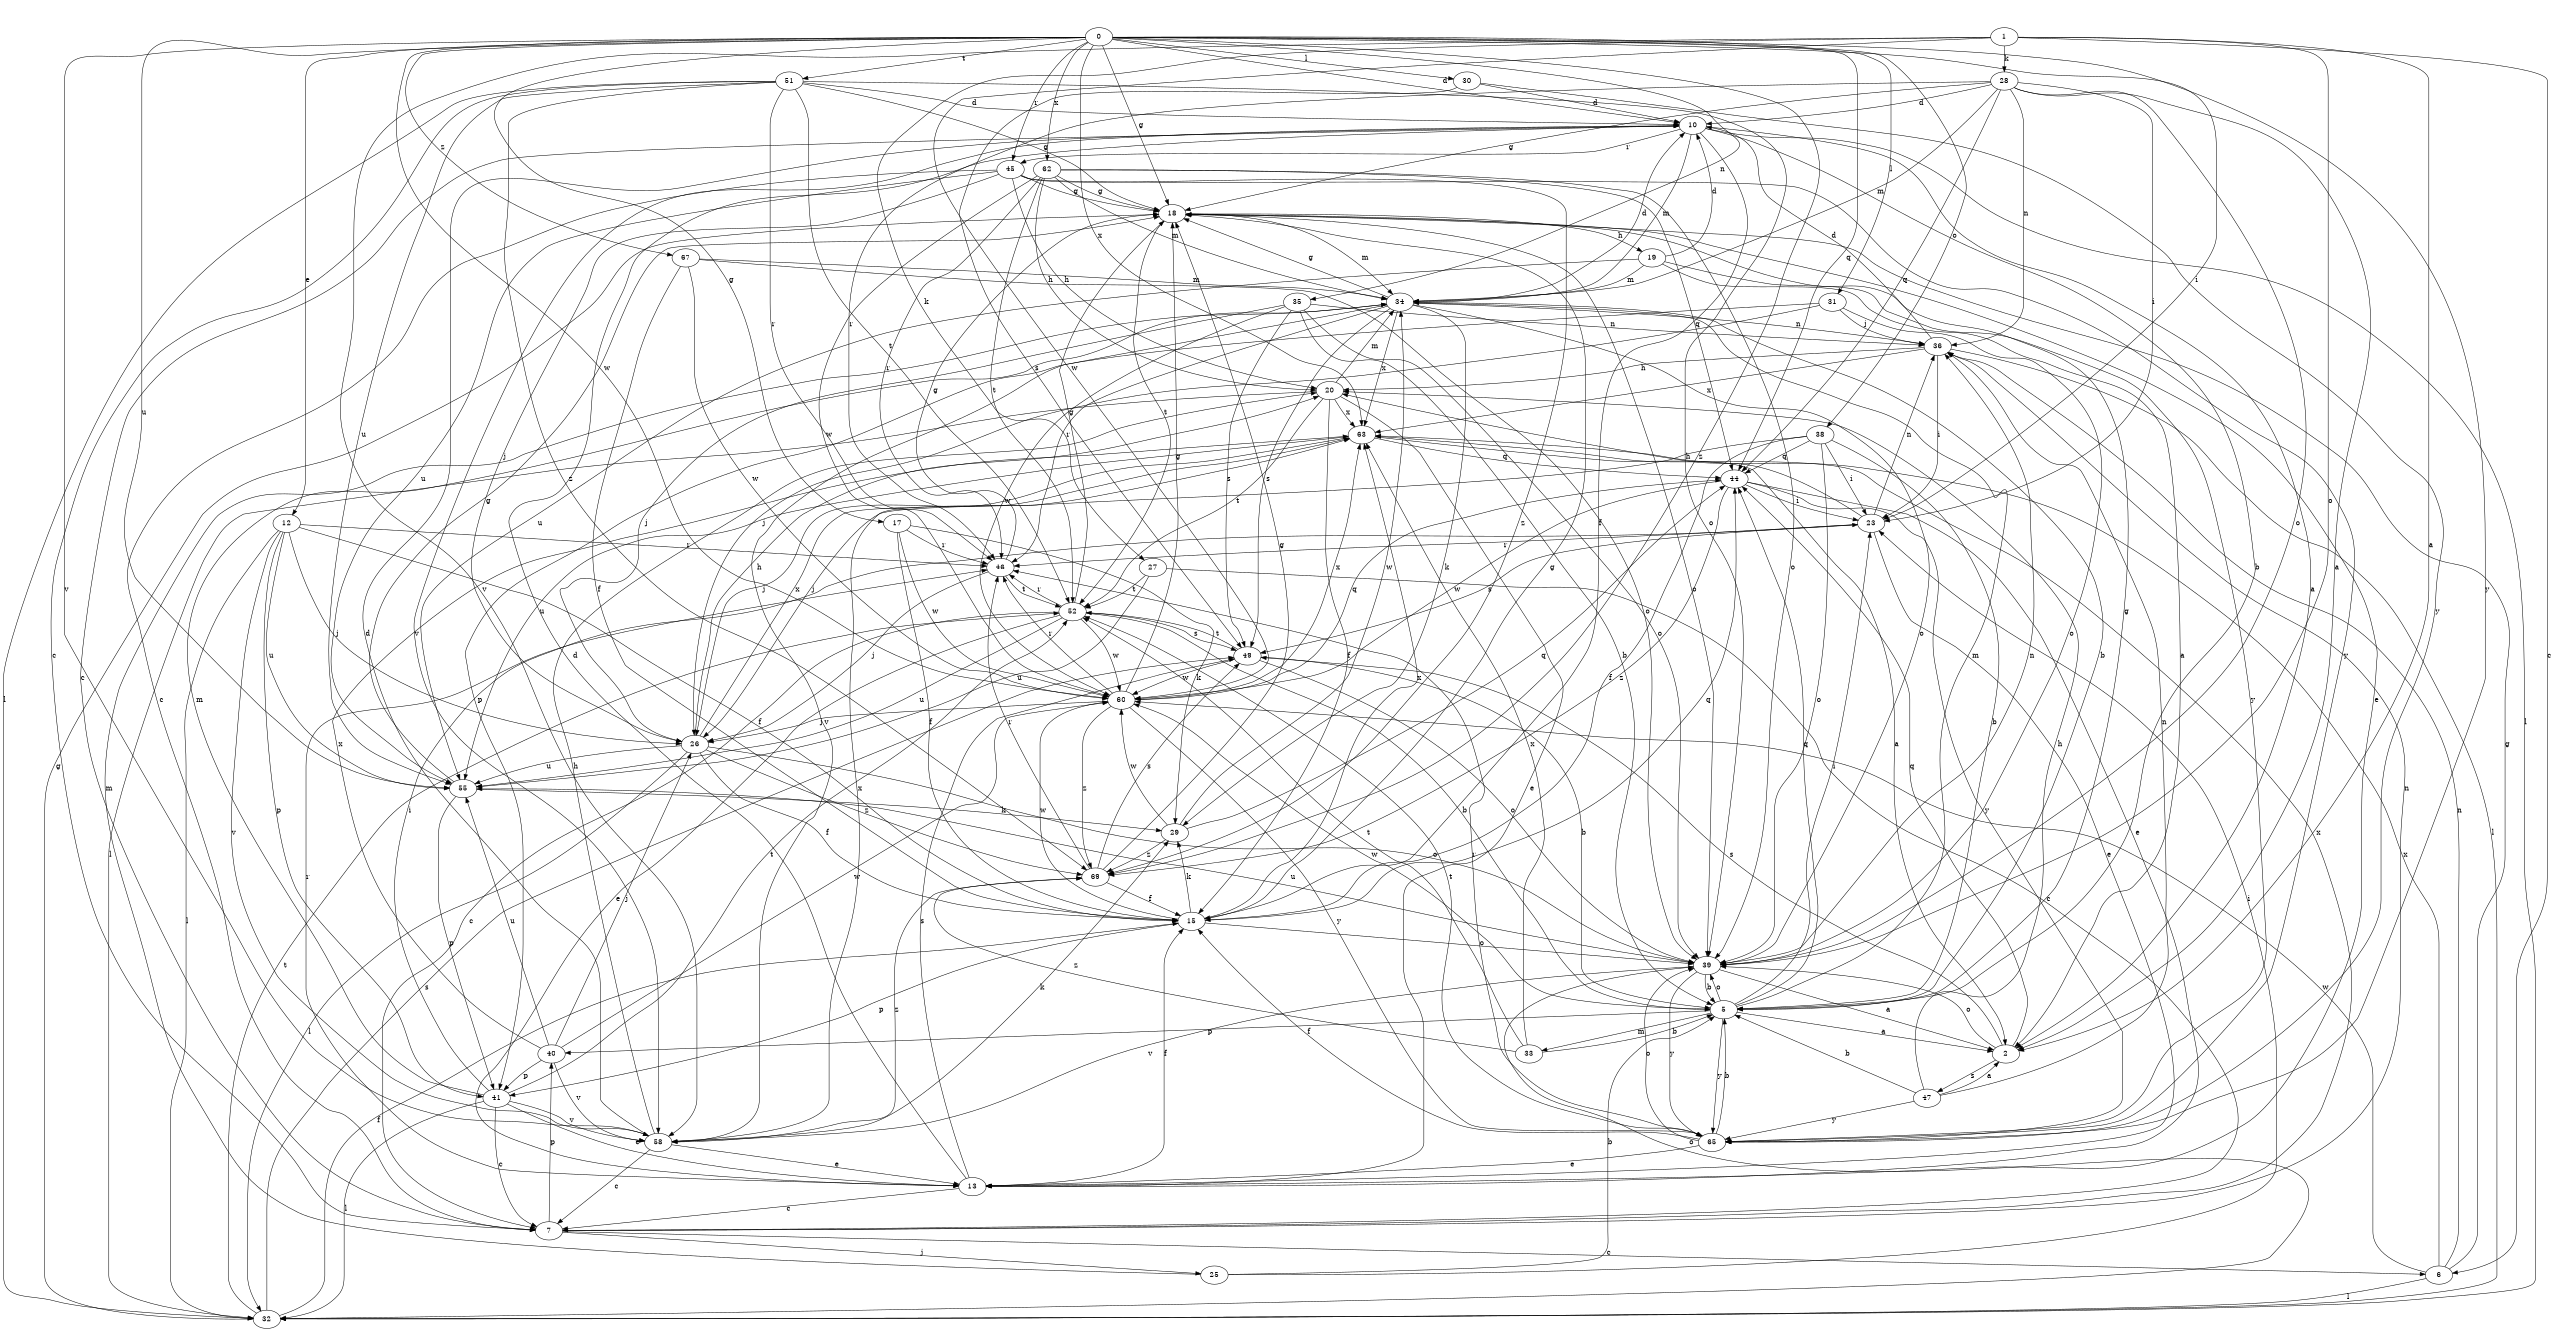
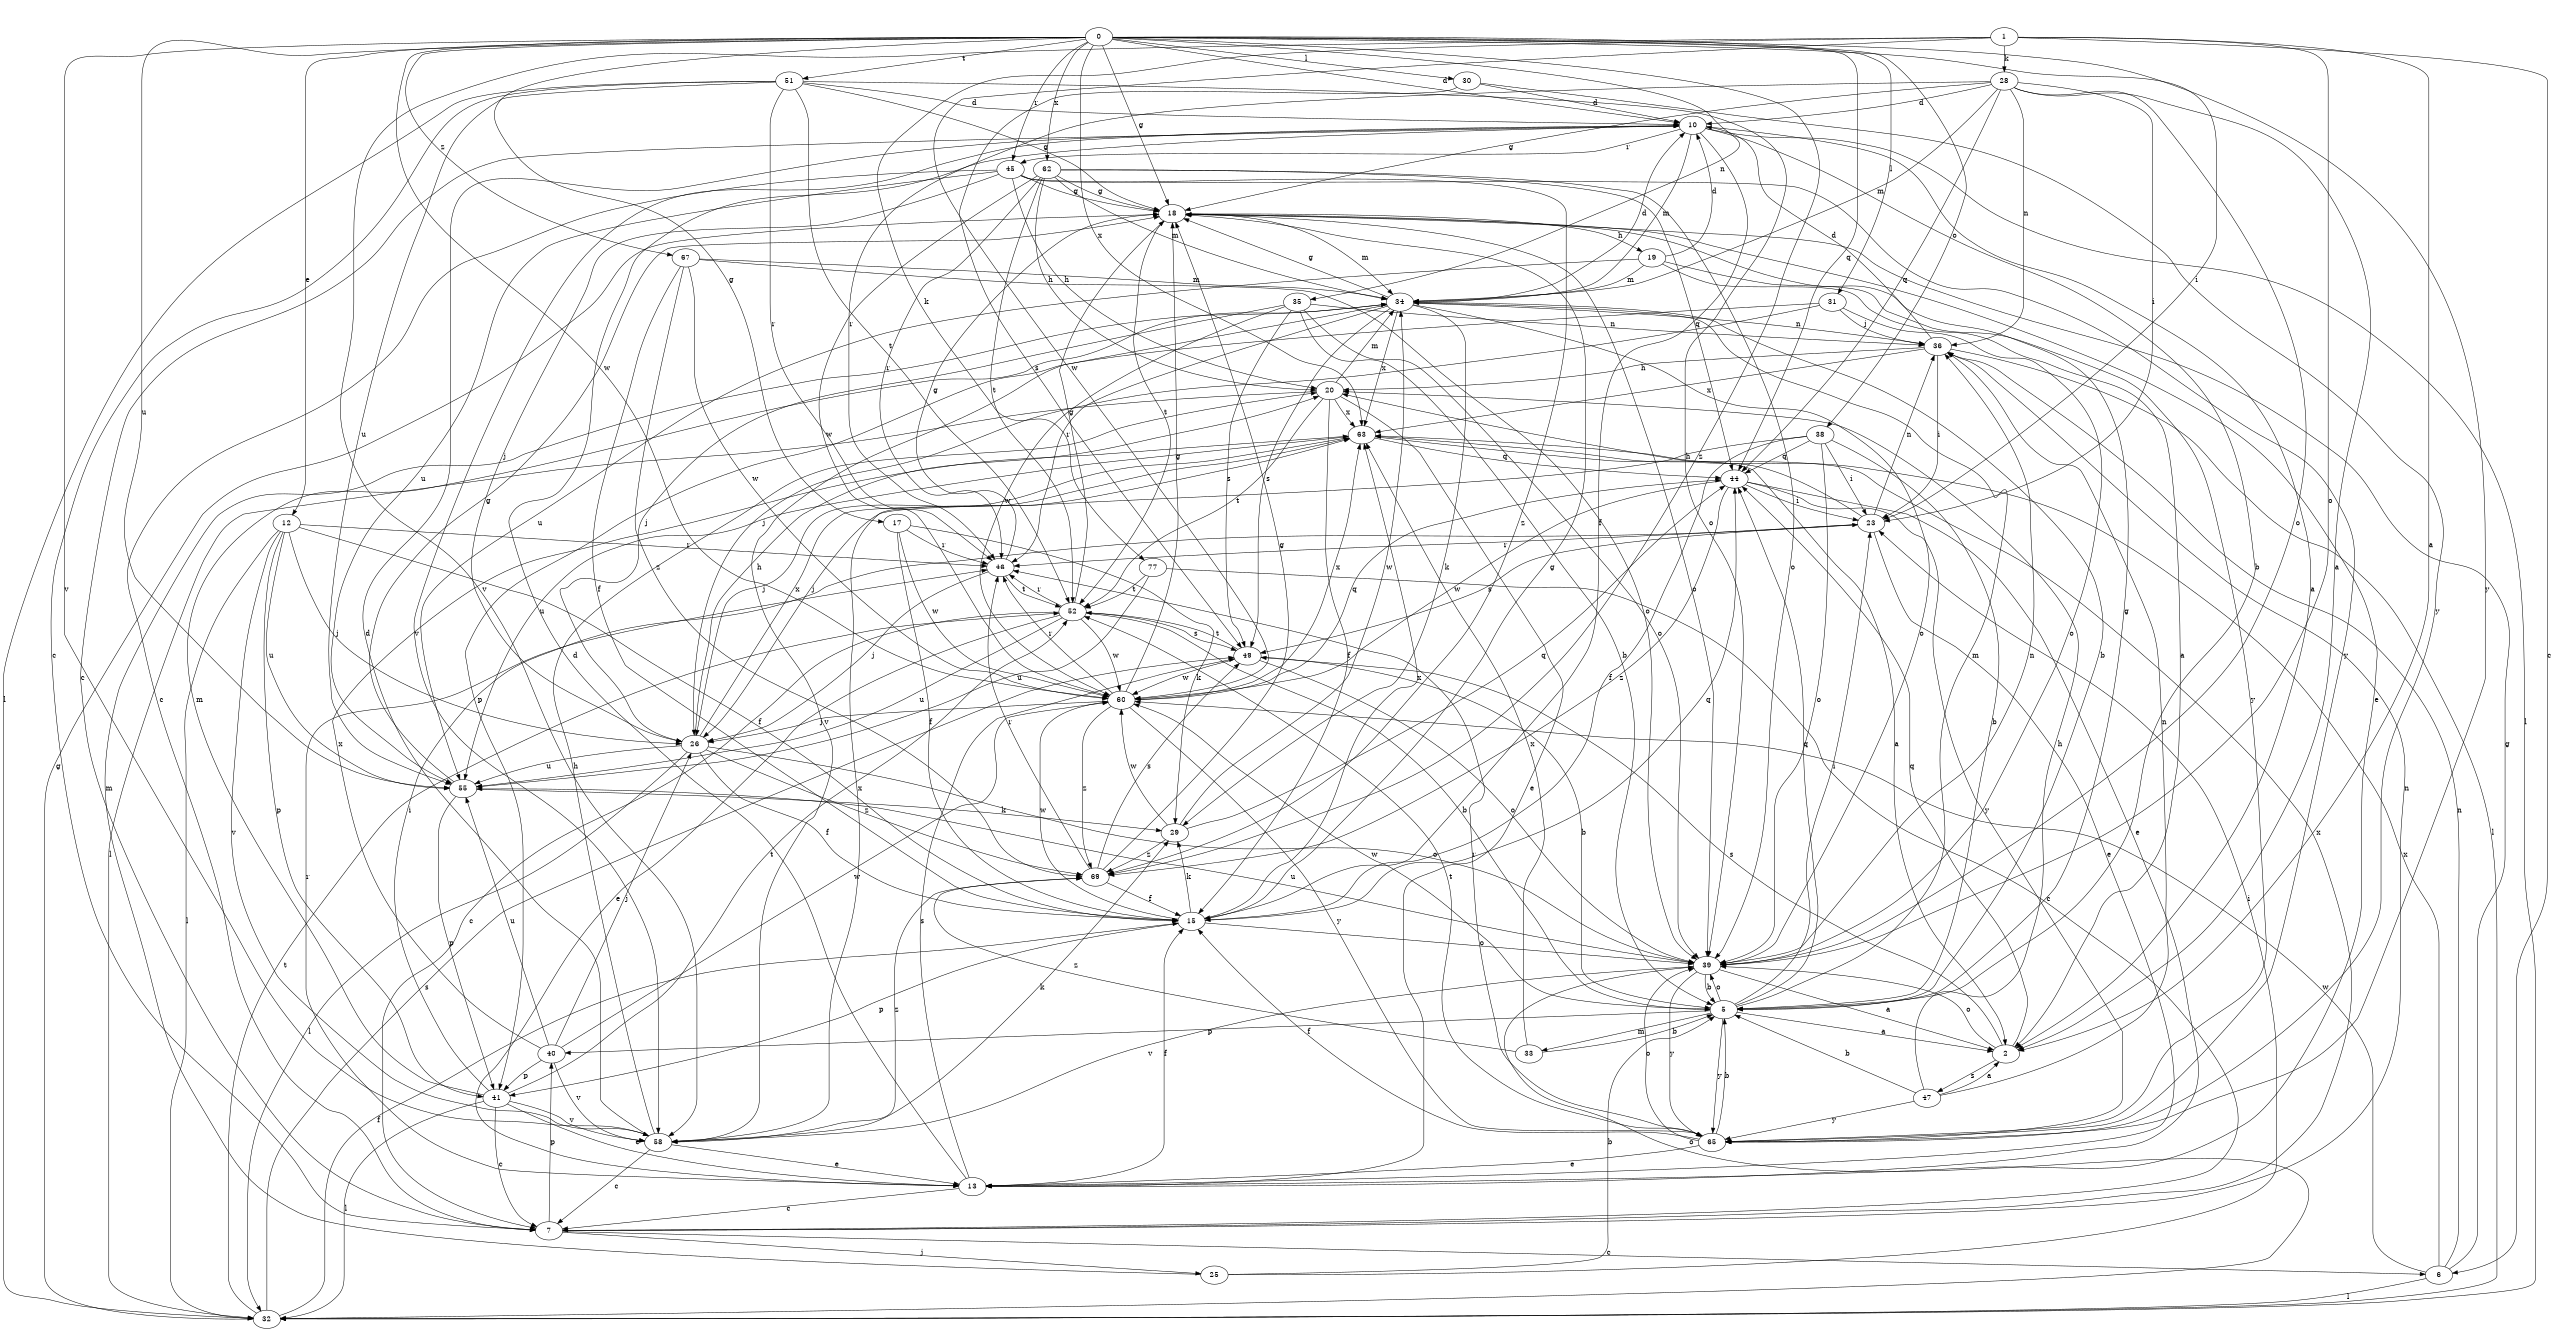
(568, 486) -> (726, 654)
(1153, 568) -> (1153, 568)
(1318, 803) -> none
